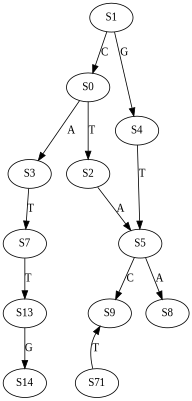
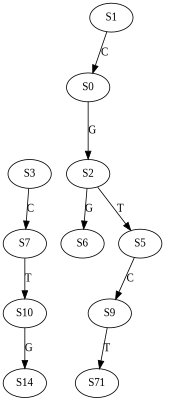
(61, 127) -> none
(92, 131) -> (92, 131)
(137, 131) -> none
(31, 209) -> (31, 209)
(121, 209) -> (121, 209)
none -> (83, 244)
(25, 313) -> (25, 313)
(167, 313) -> none
(91, 351) -> (104, 344)
